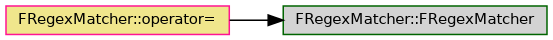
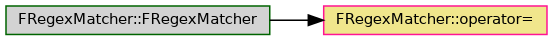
(249, 20) -> (289, 20)
